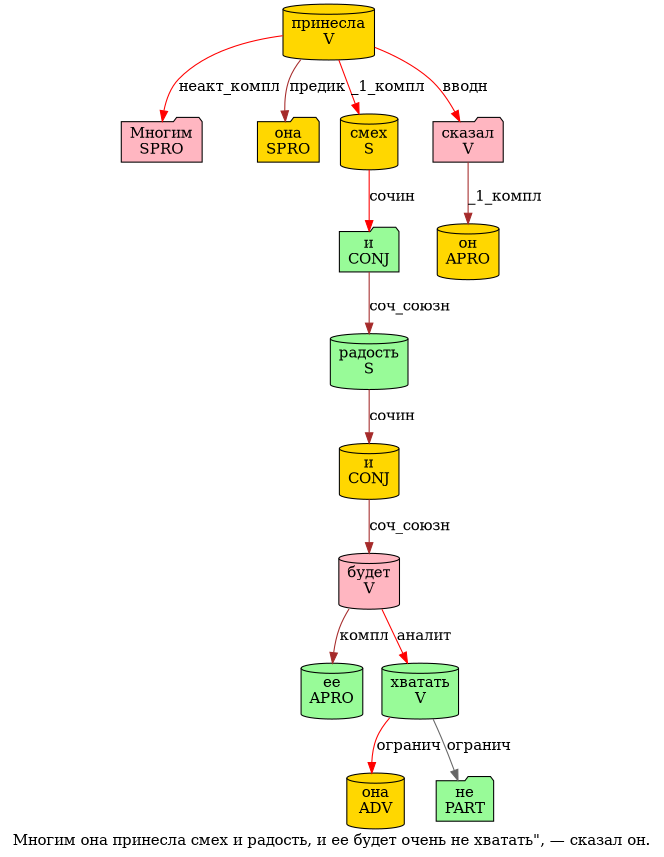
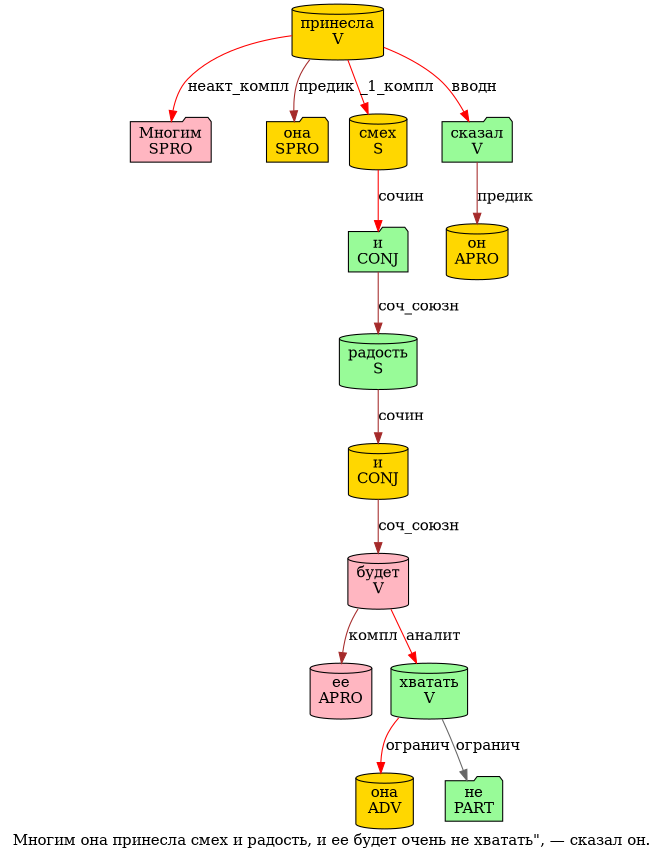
(468, 142) -> (477, 142)
(505, 197) -> (505, 197)
(332, 691) -> (341, 691)
